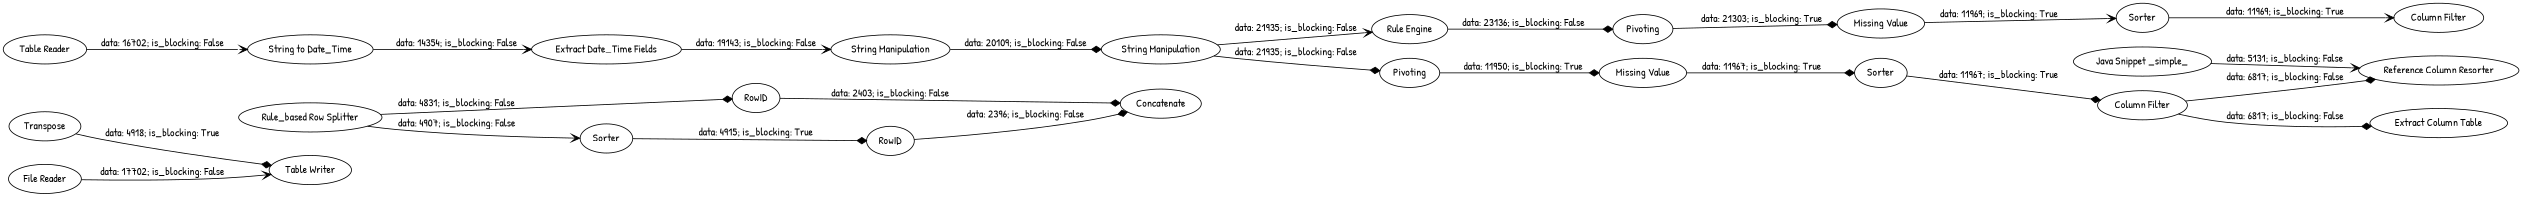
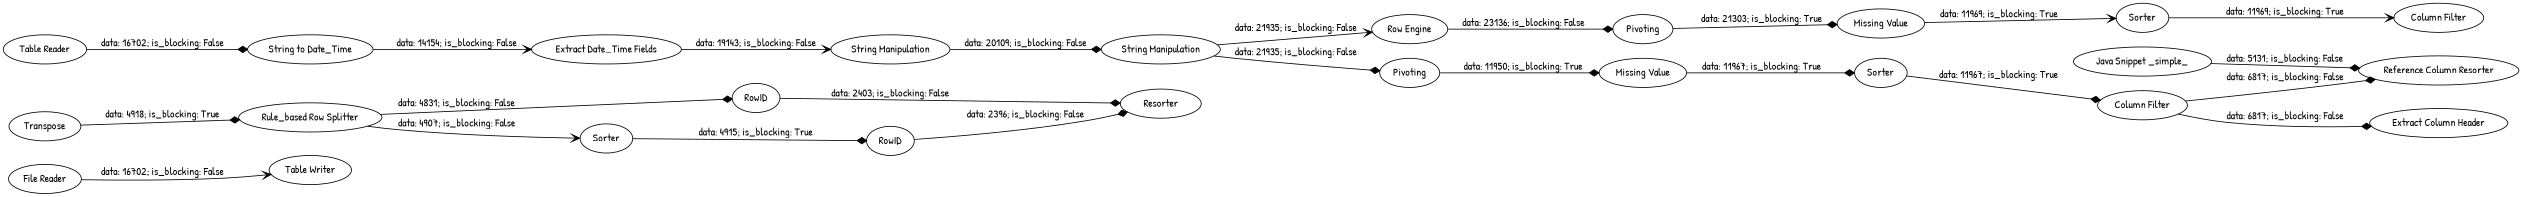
(1410, 29) -> (1410, 29)
(457, 43) -> (457, 43)
(162, 49) -> (162, 49)
(2281, 66) -> (2281, 66)
(1161, 104) -> (1161, 104)
(2439, 123) -> (2439, 123)
(168, 151) -> (155, 123)
(163, 172) -> (163, 172)
